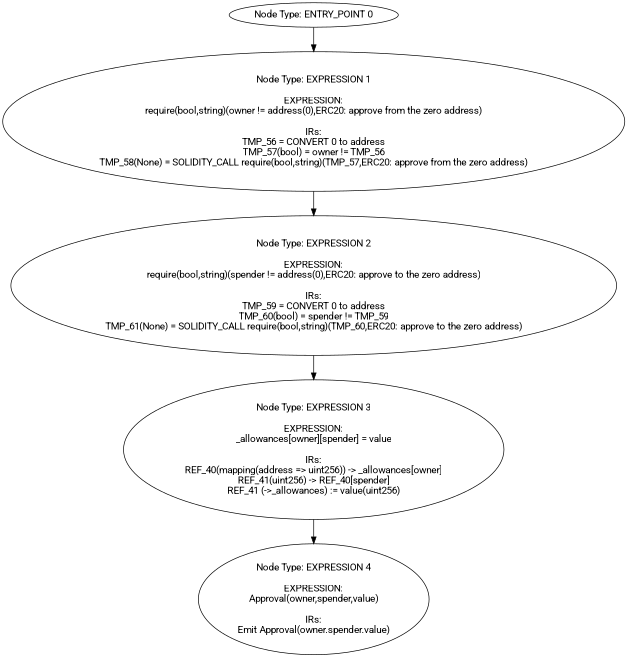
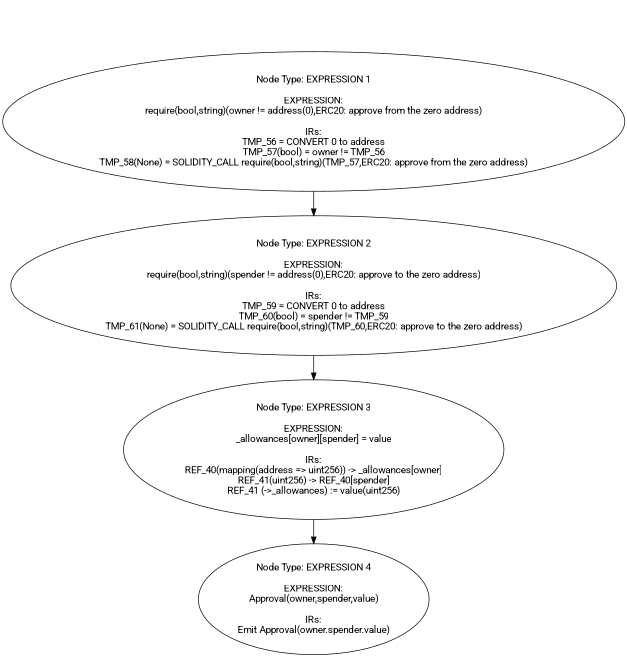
(314, 15) -> none
